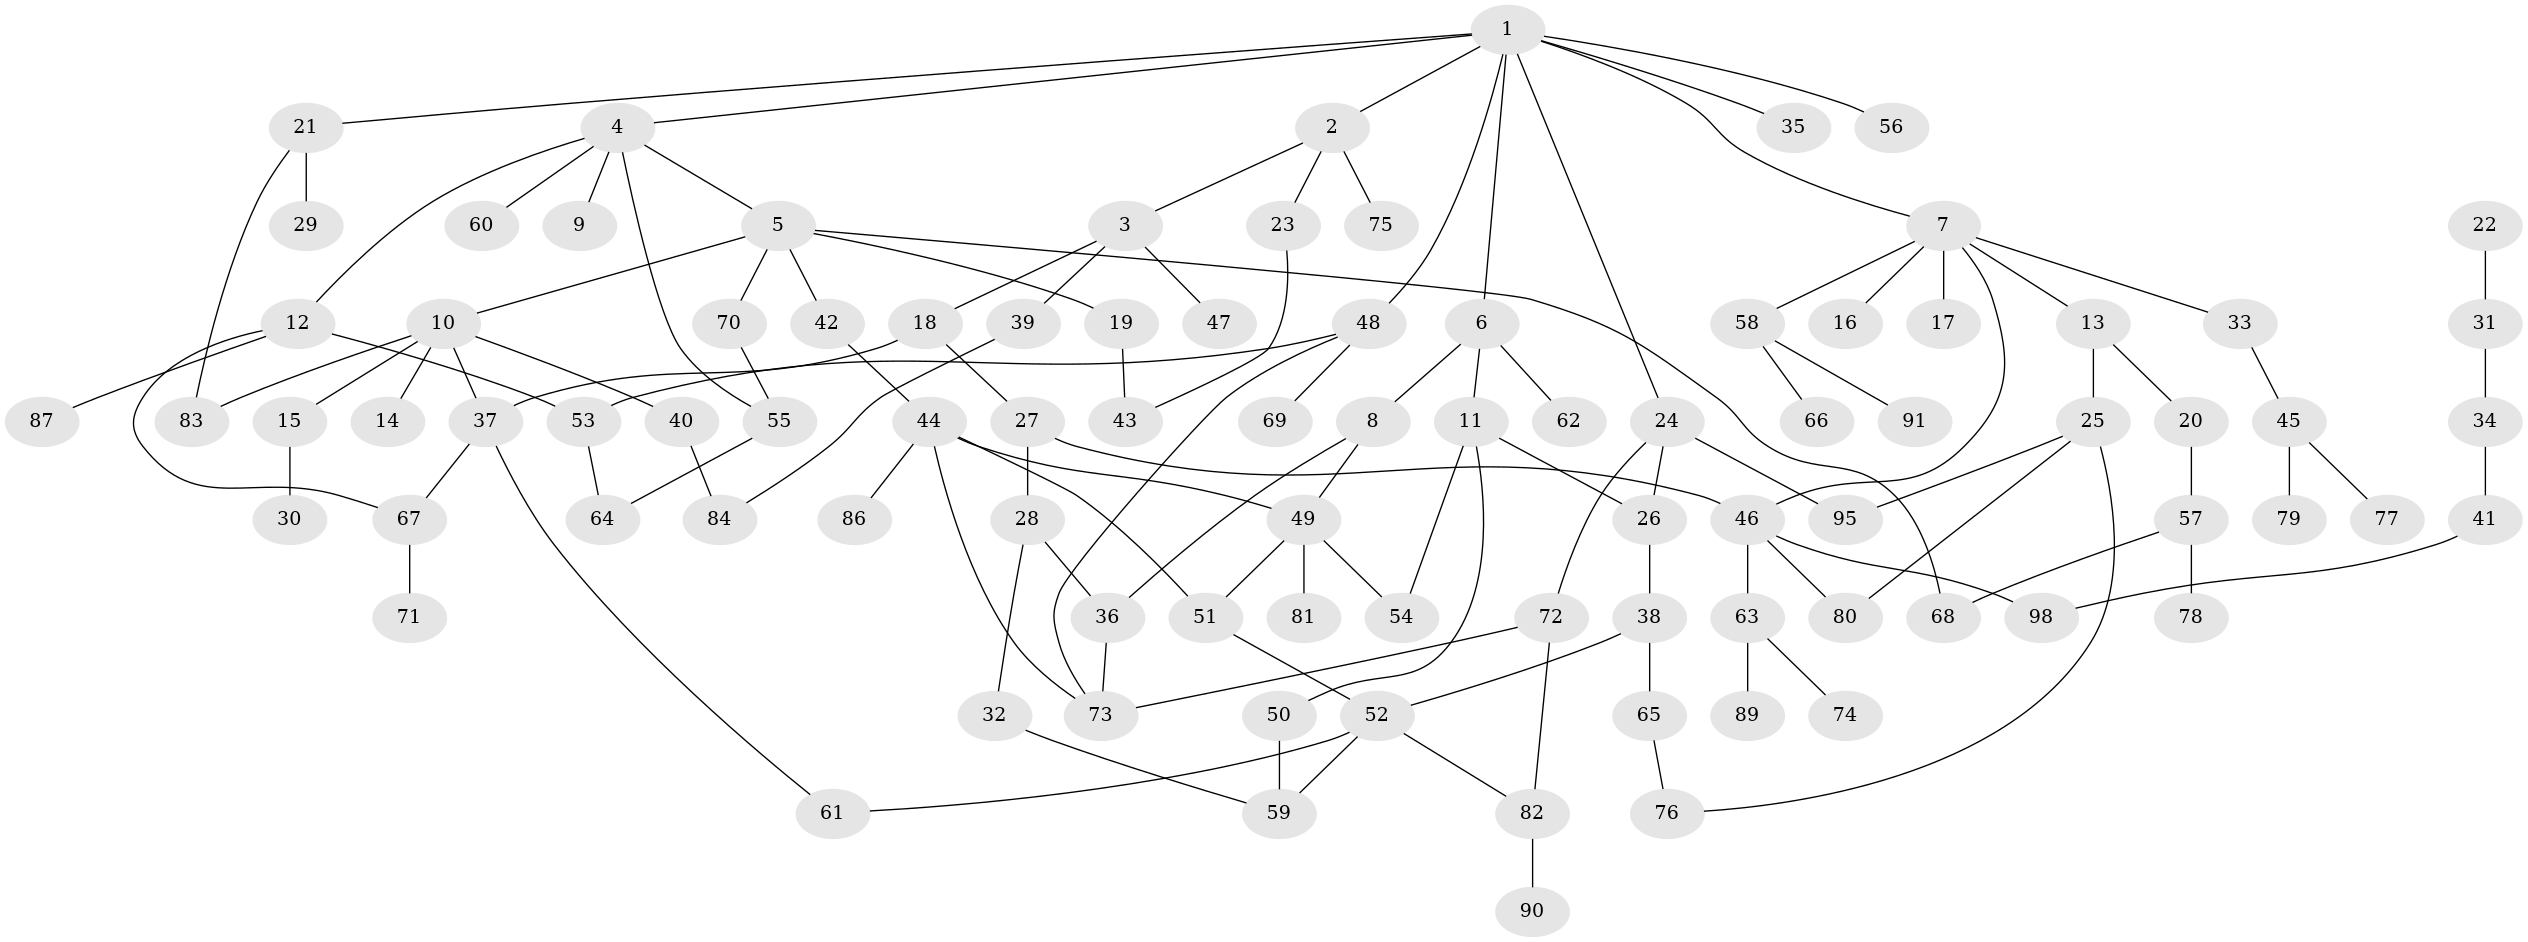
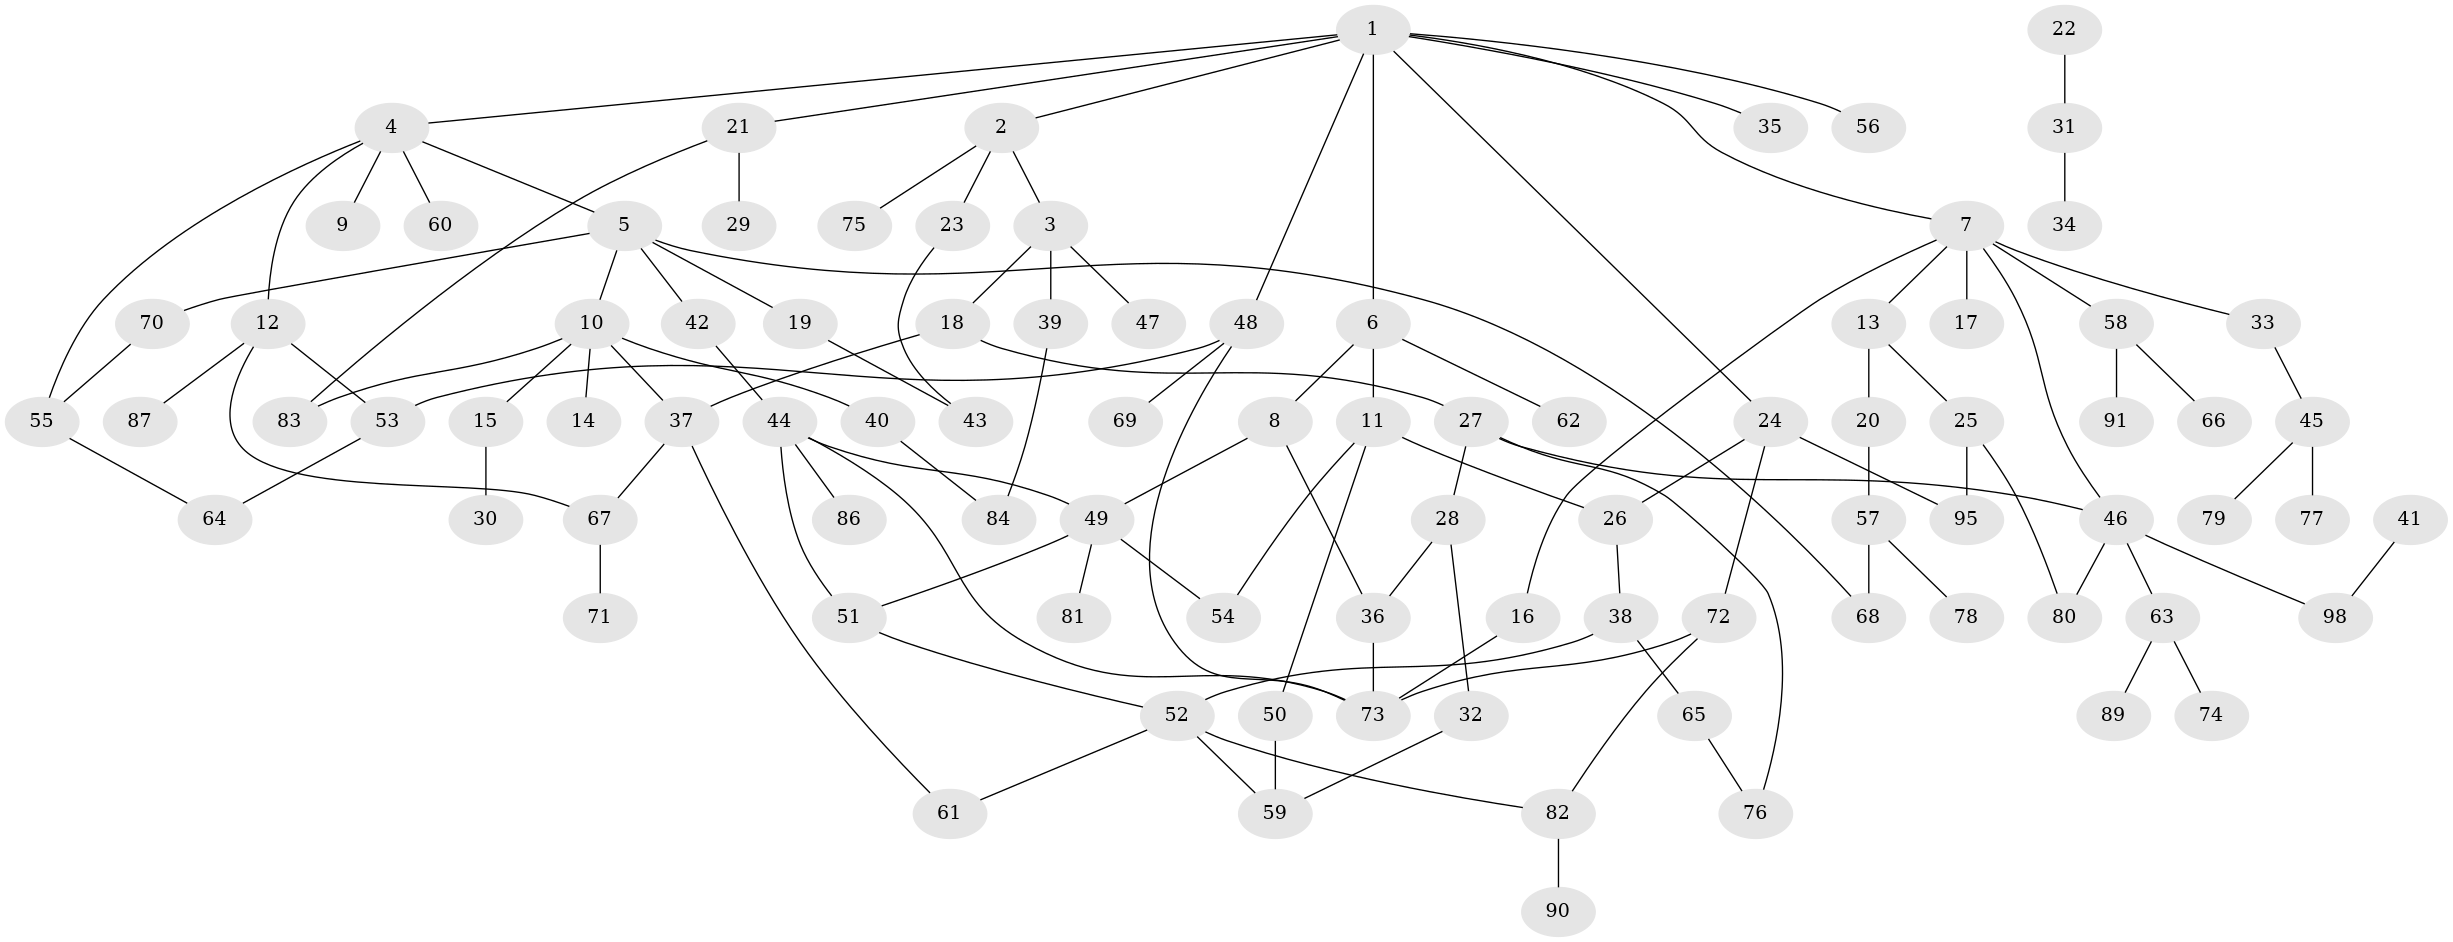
(2485, 471) -> none
none -> (1436, 675)
(2007, 725) -> (1728, 550)
